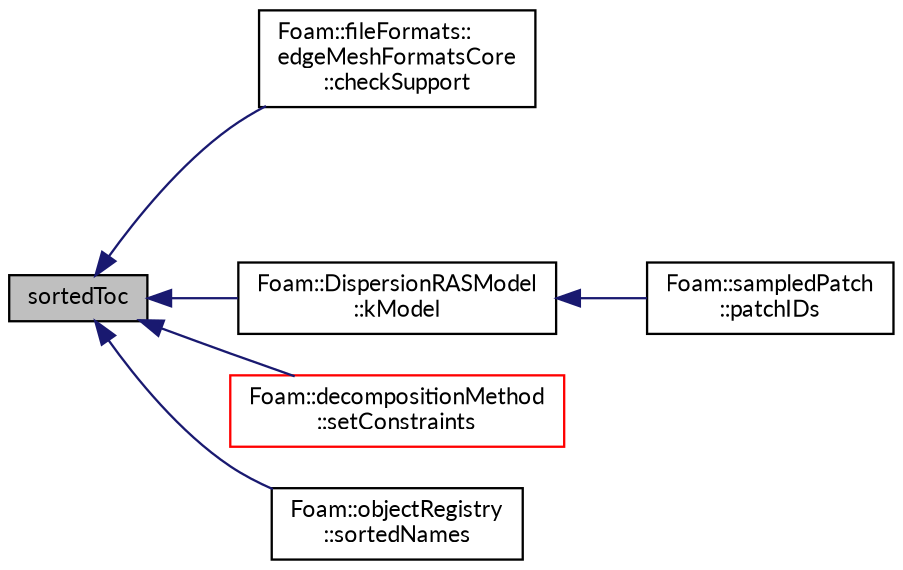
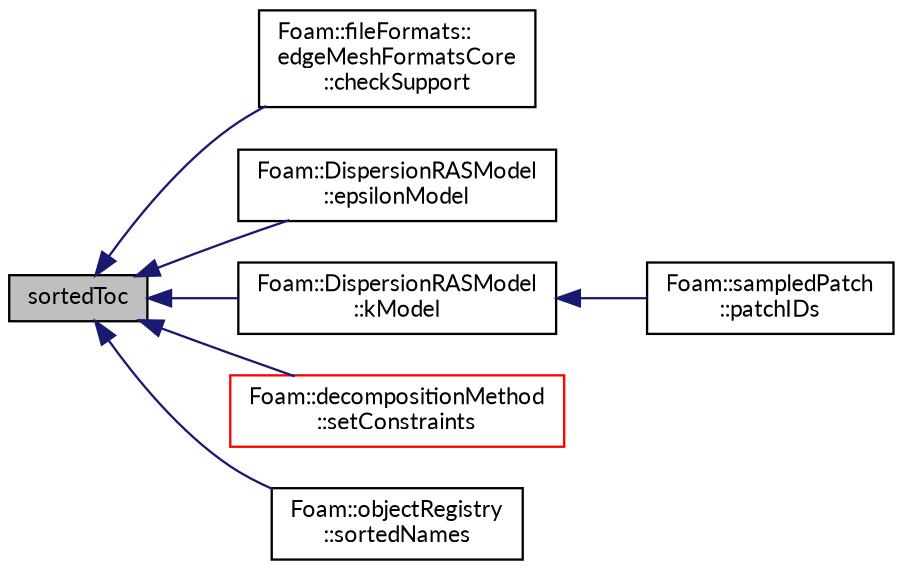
none -> (397, 185)
